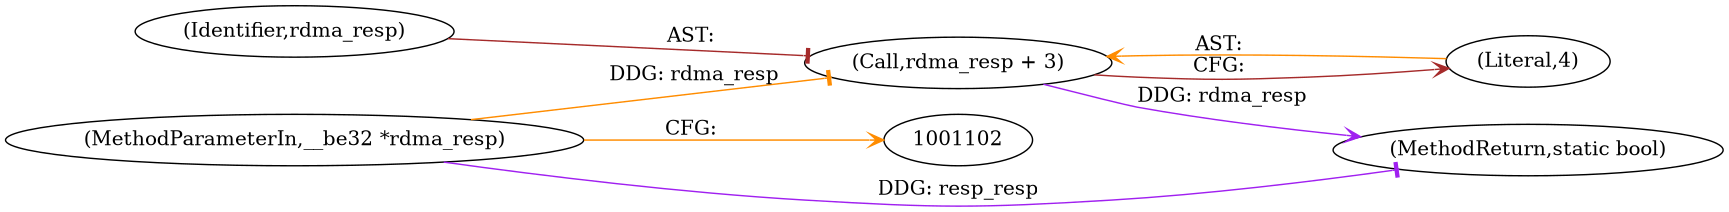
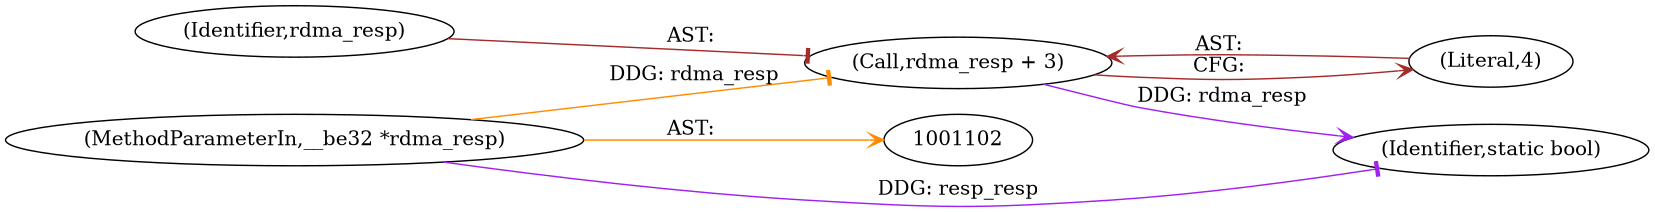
(1284, 55) -> (1266, 55)
(694, 129) -> (694, 129)
(1528, 150) -> (1491, 150)
